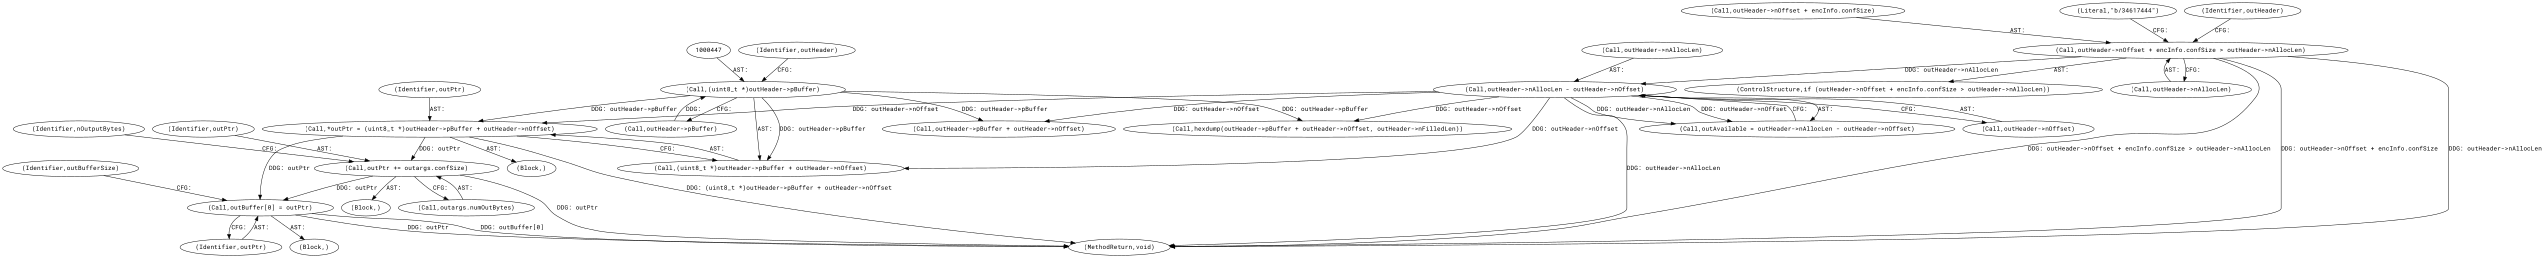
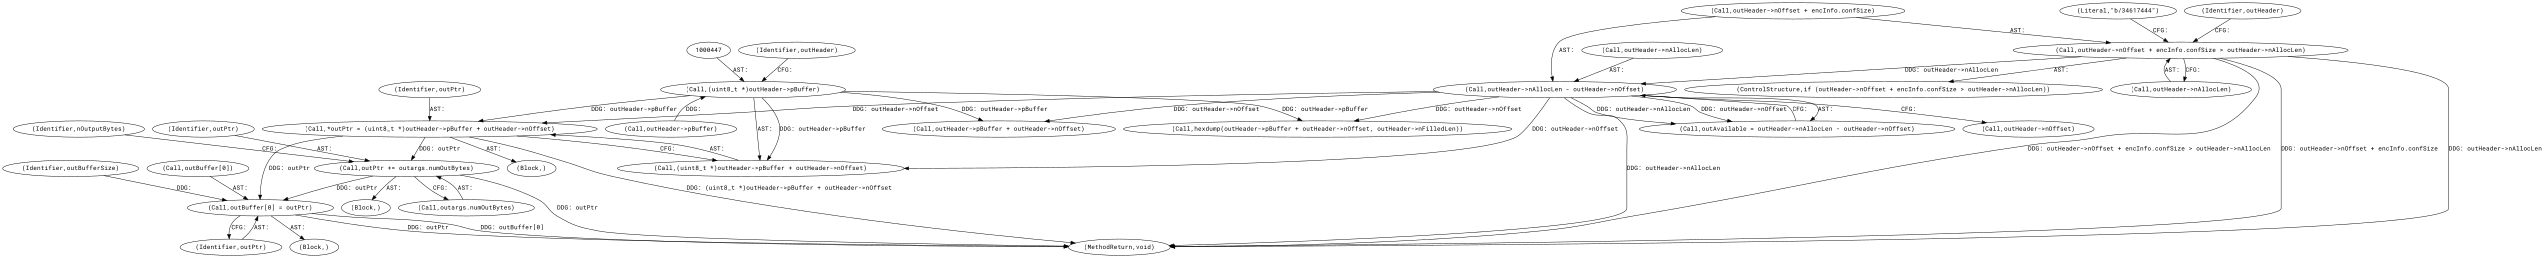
(1824, 99) -> (1618, 27)
(714, 108) -> none
none -> (198, 168)
(407, 168) -> (407, 168)
(186, 188) -> (186, 188)
